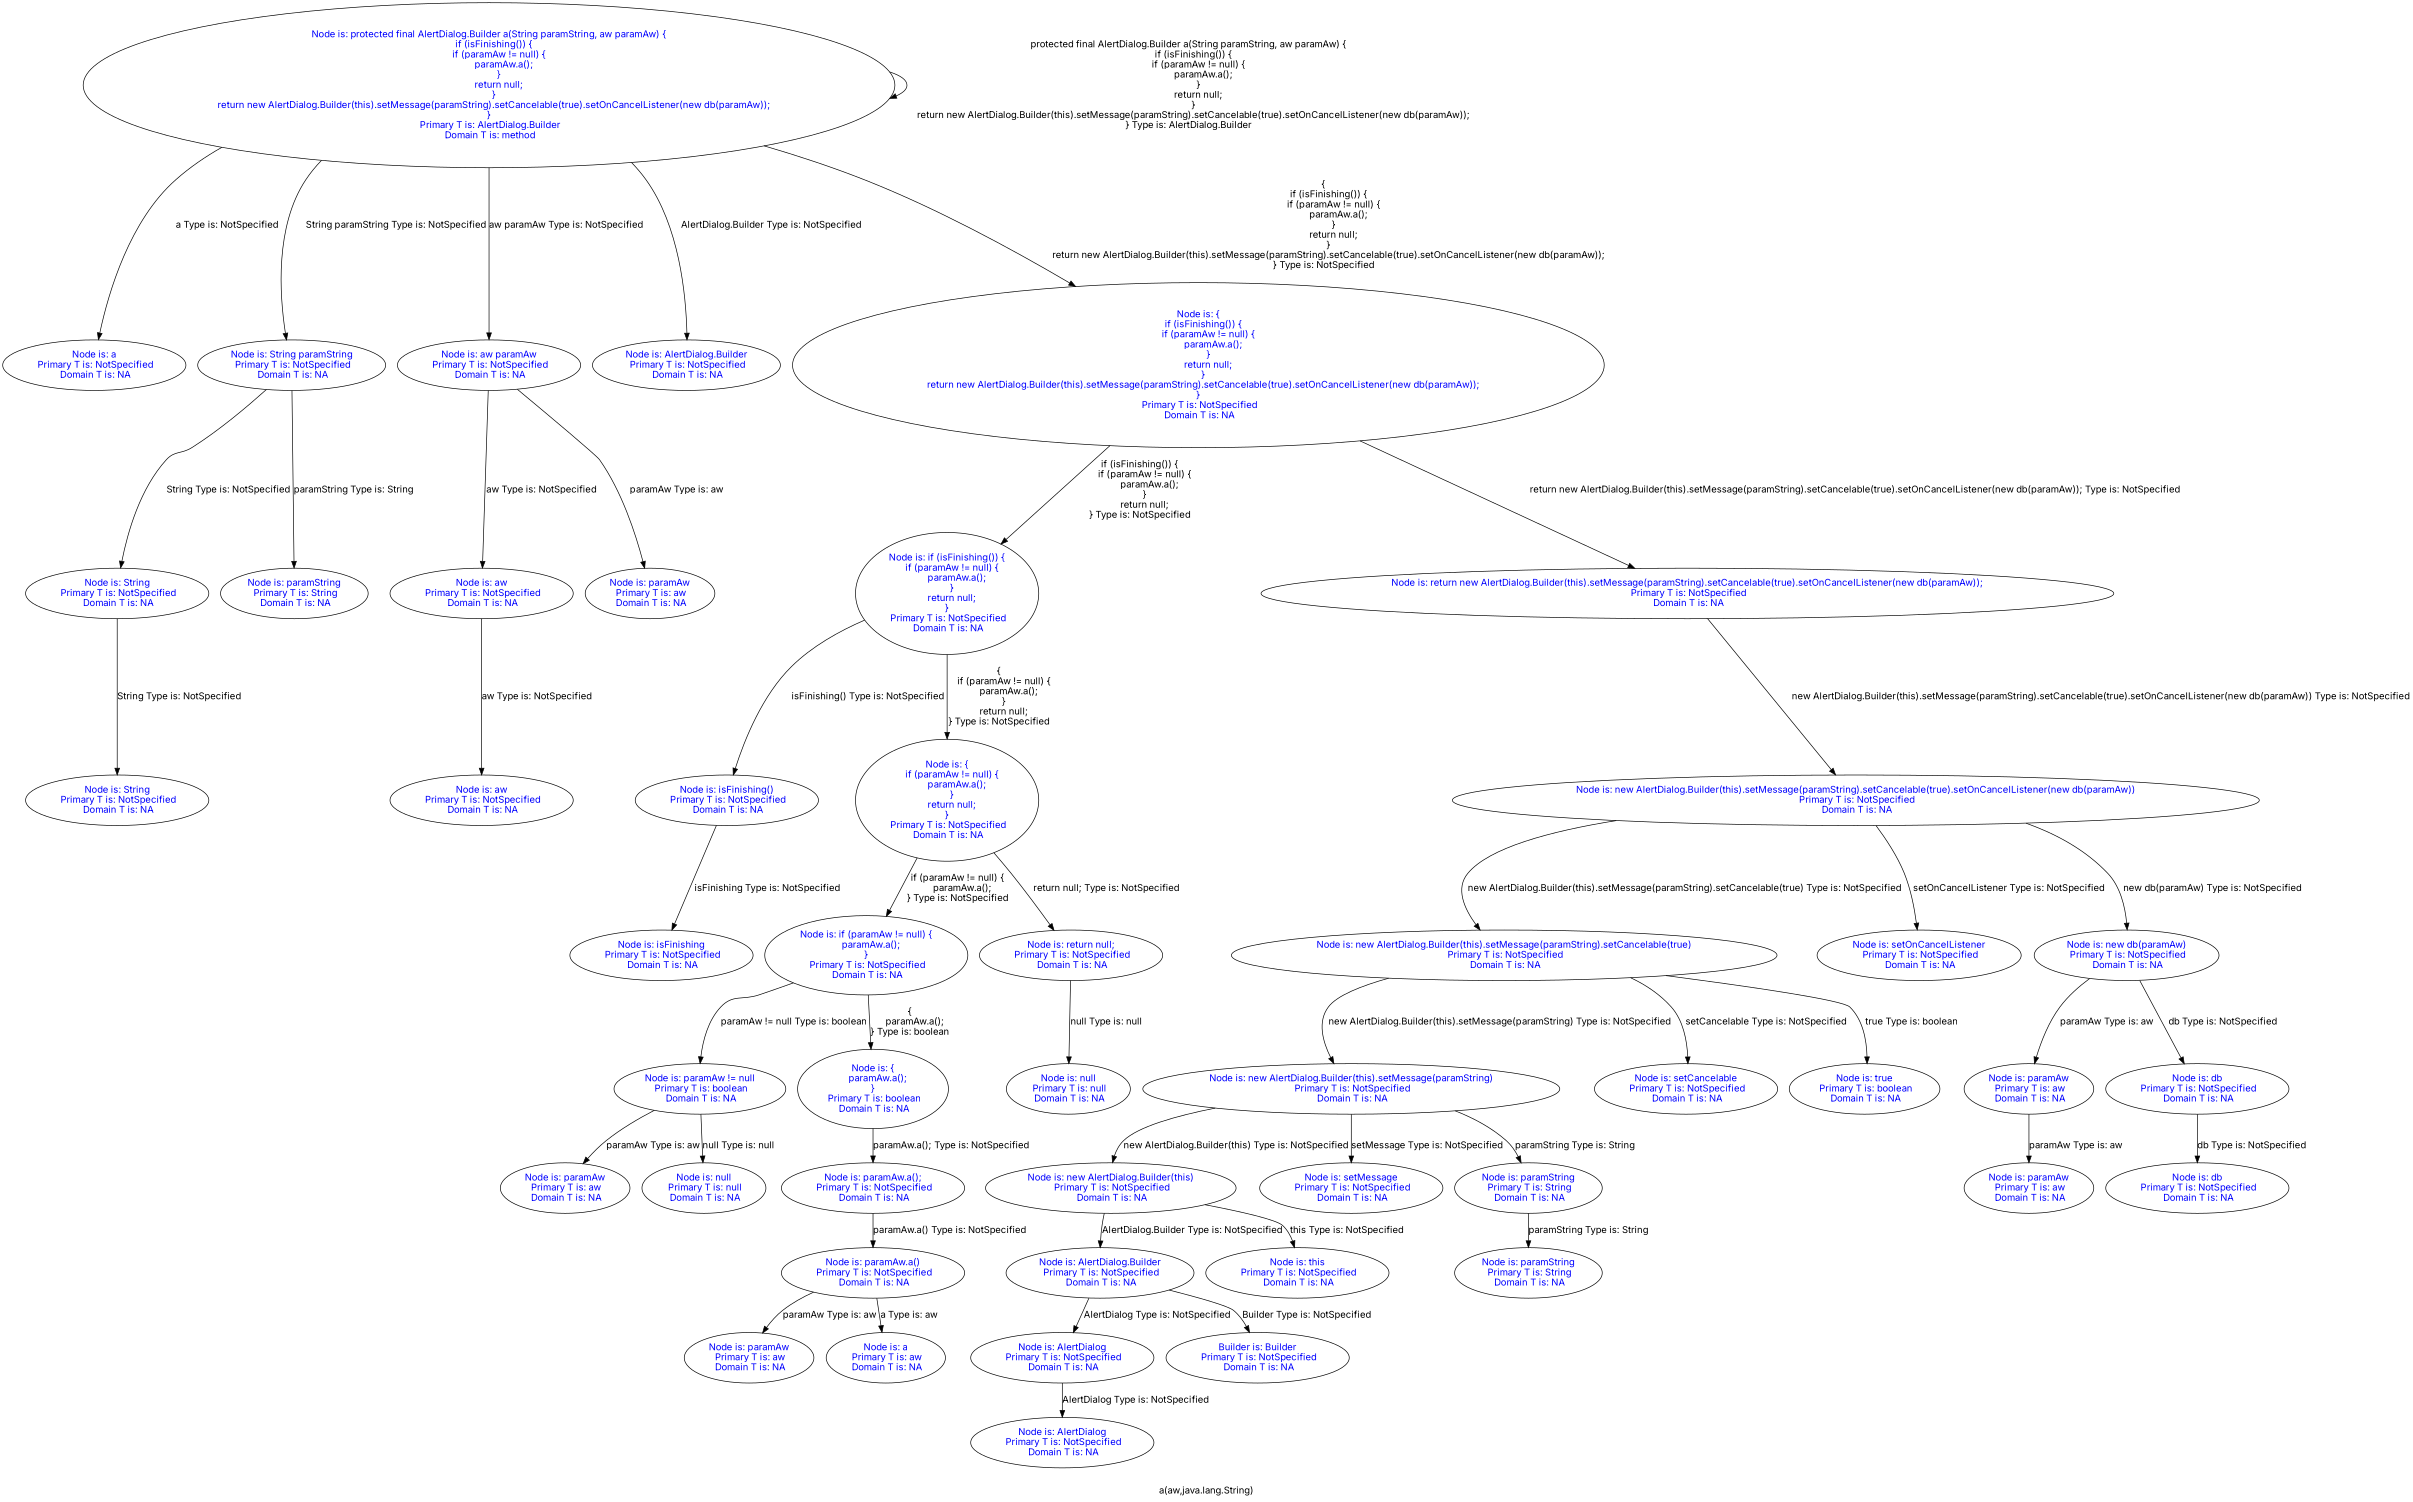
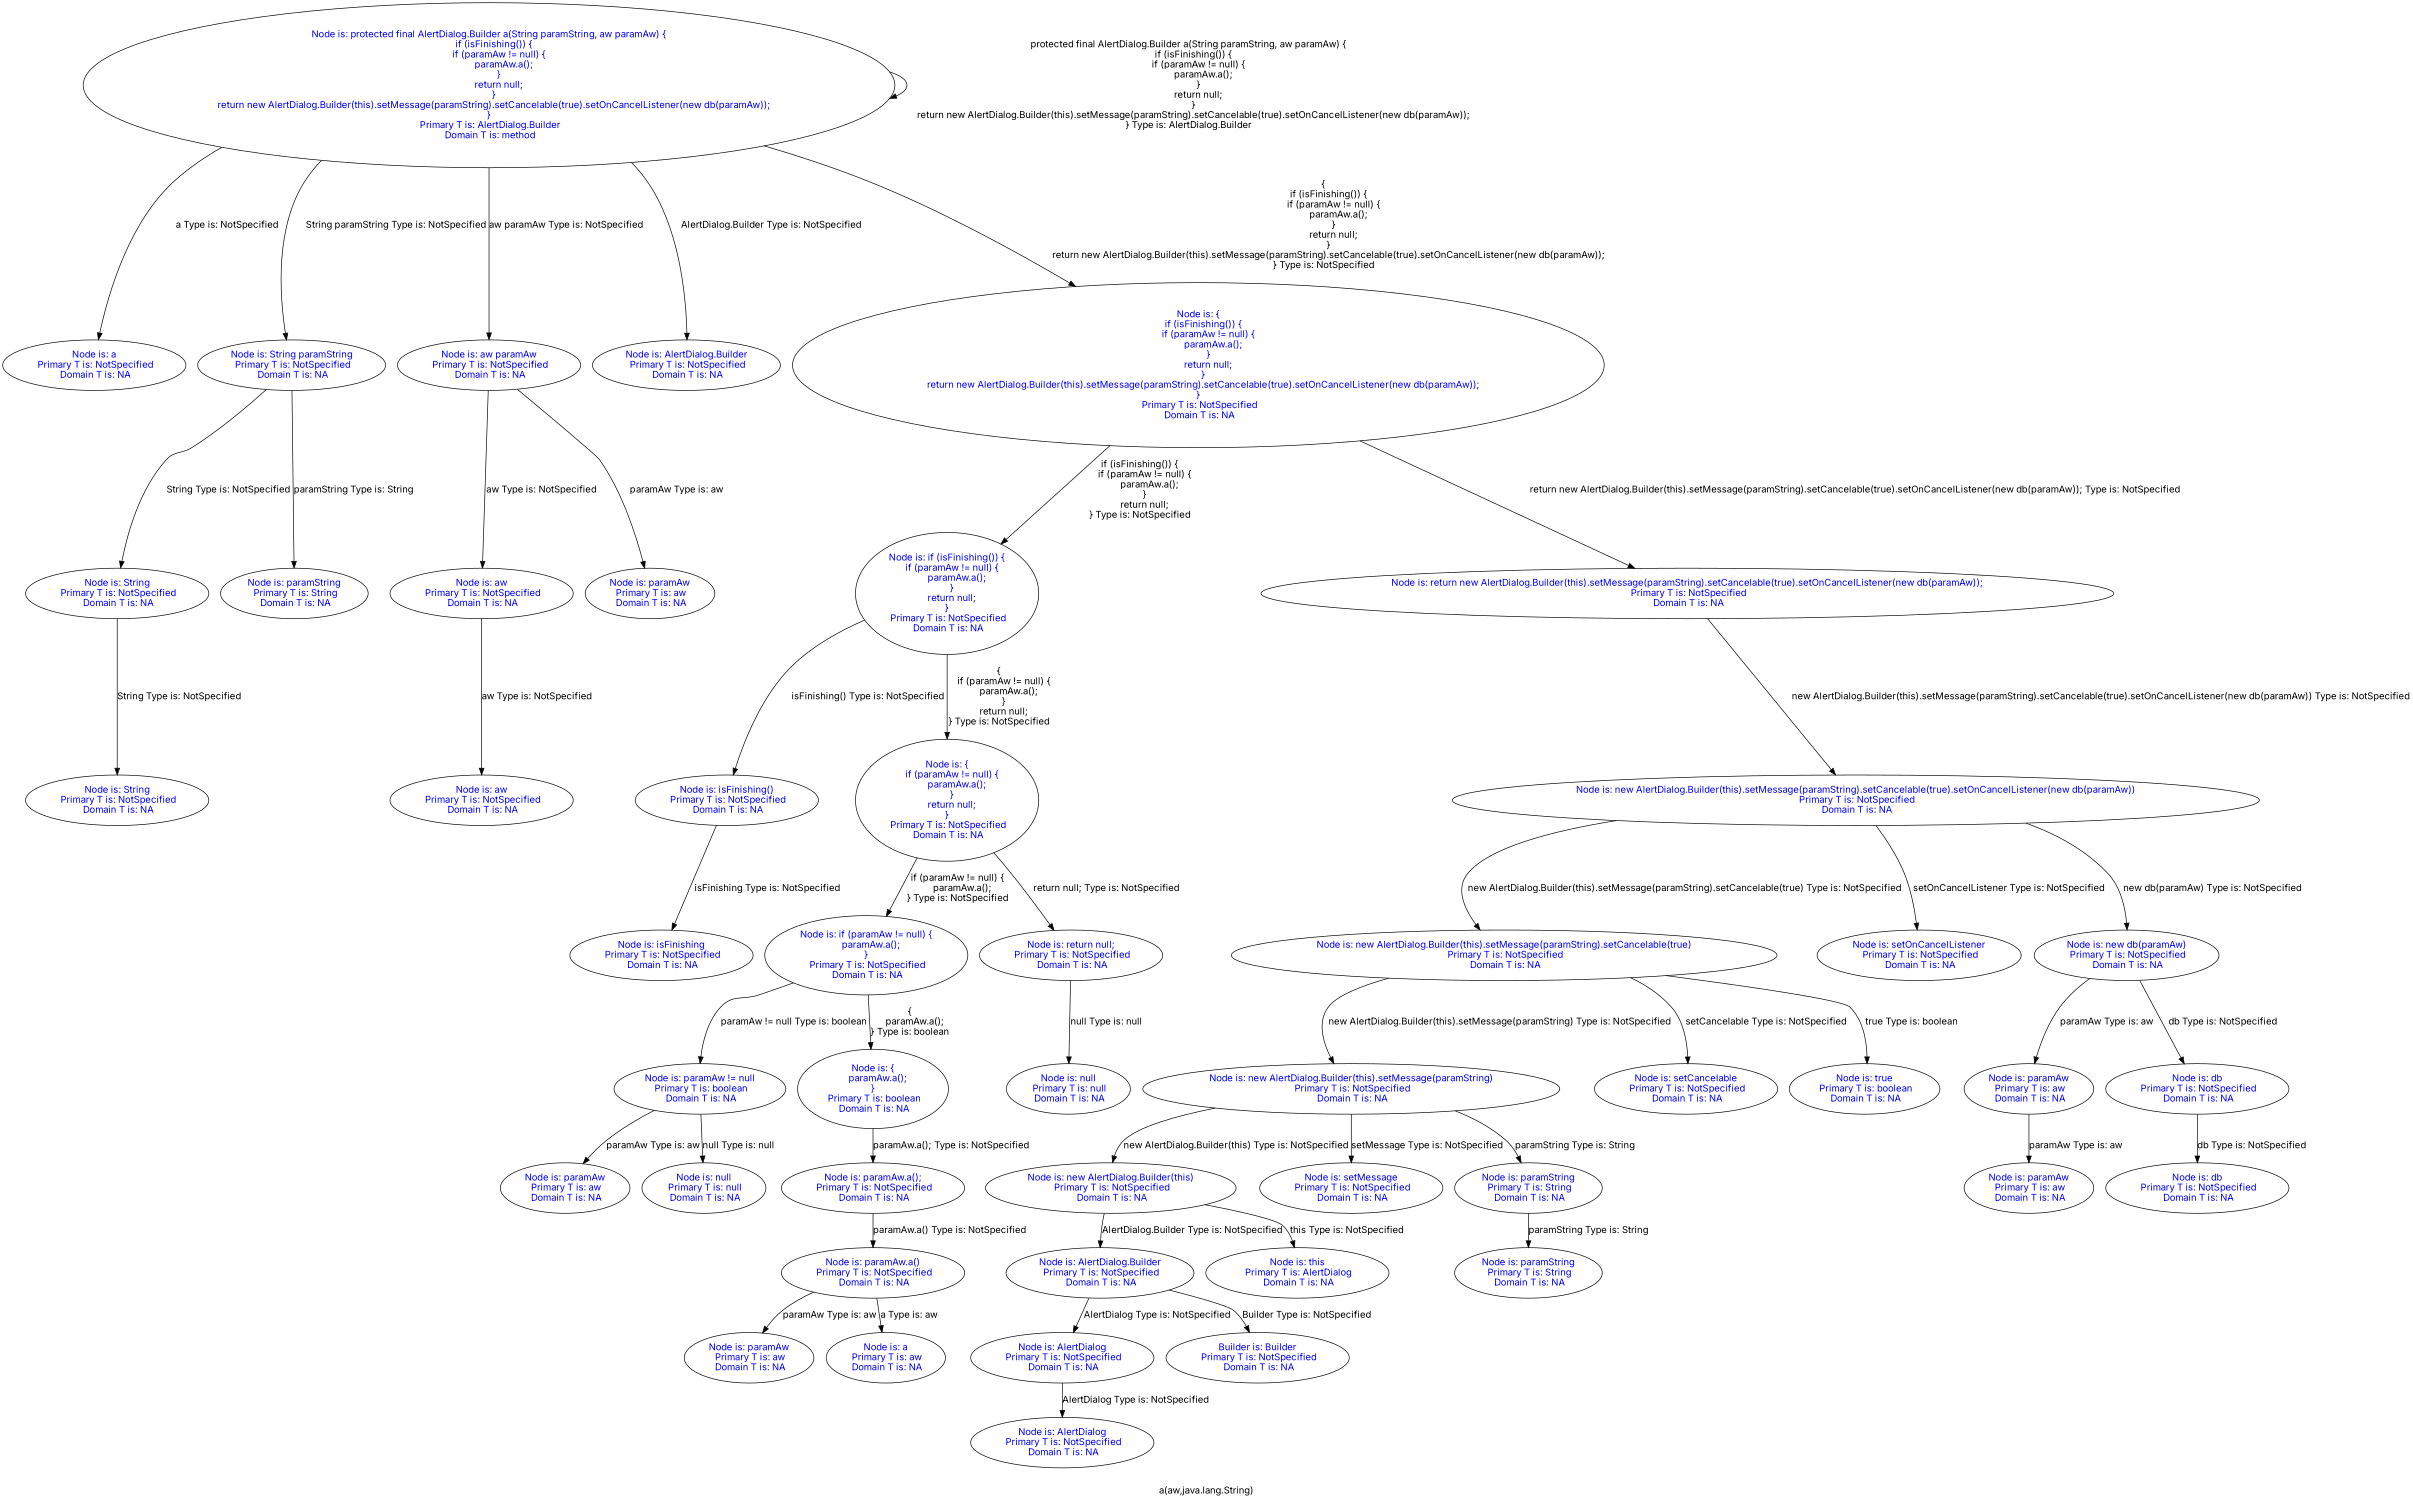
(1297, 1273) -> (1297, 1273)
